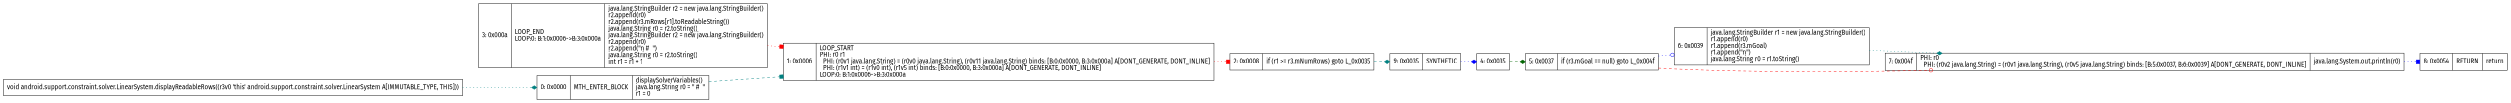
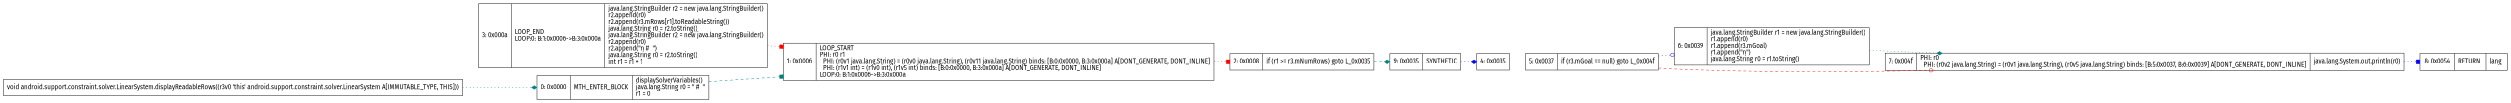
(1515, 62) -> none
(2495, 62) -> (2496, 62)
